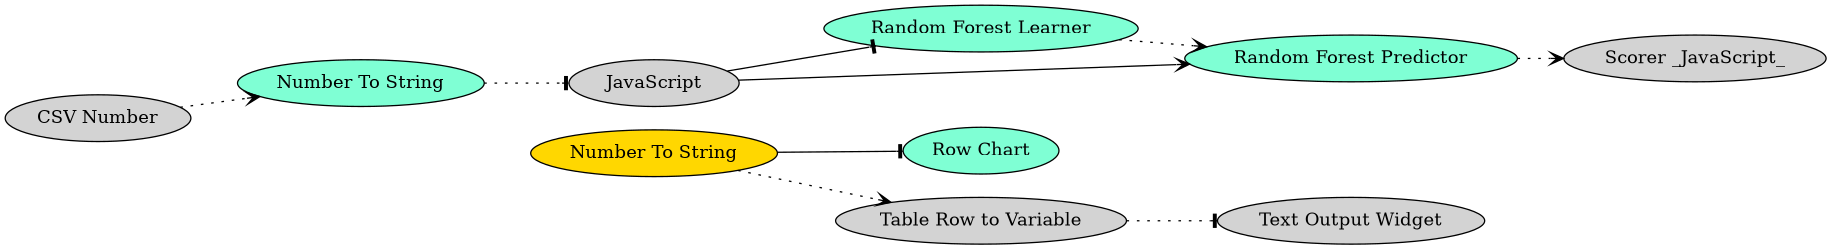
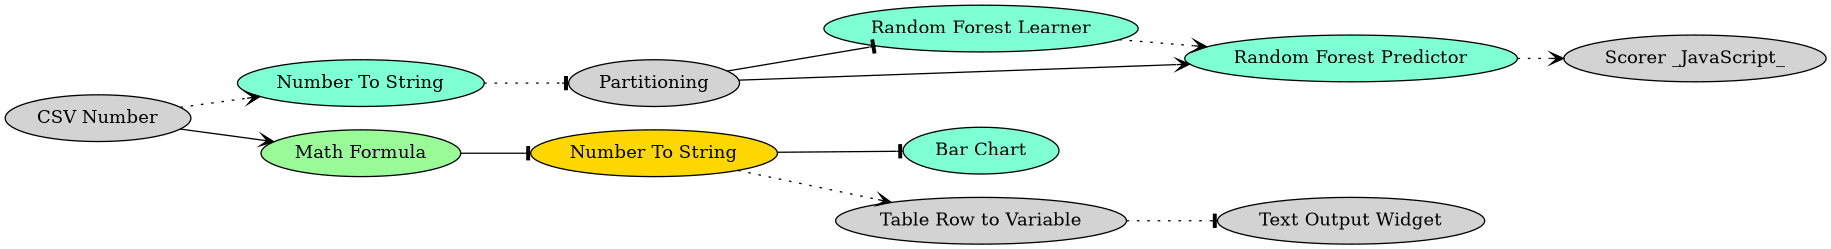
(654, 83) -> (654, 83)
(981, 151) -> (981, 151)
none -> (361, 153)
